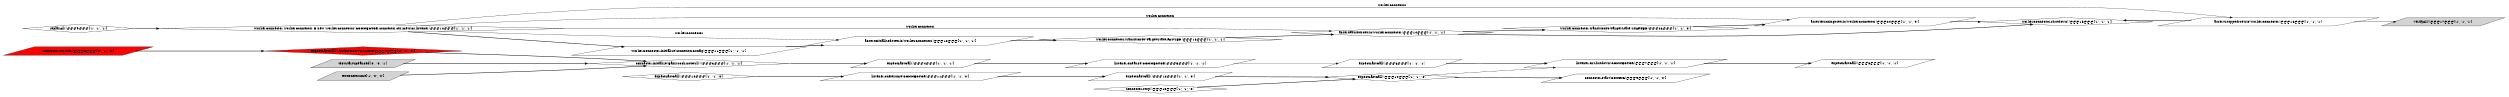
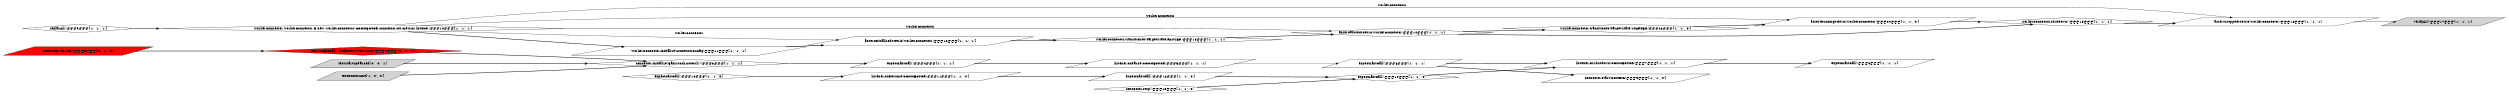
(2159, 20) -> (2148, 23)
(1490, 71) -> (1490, 71)
(1507, 78) -> (1491, 70)
